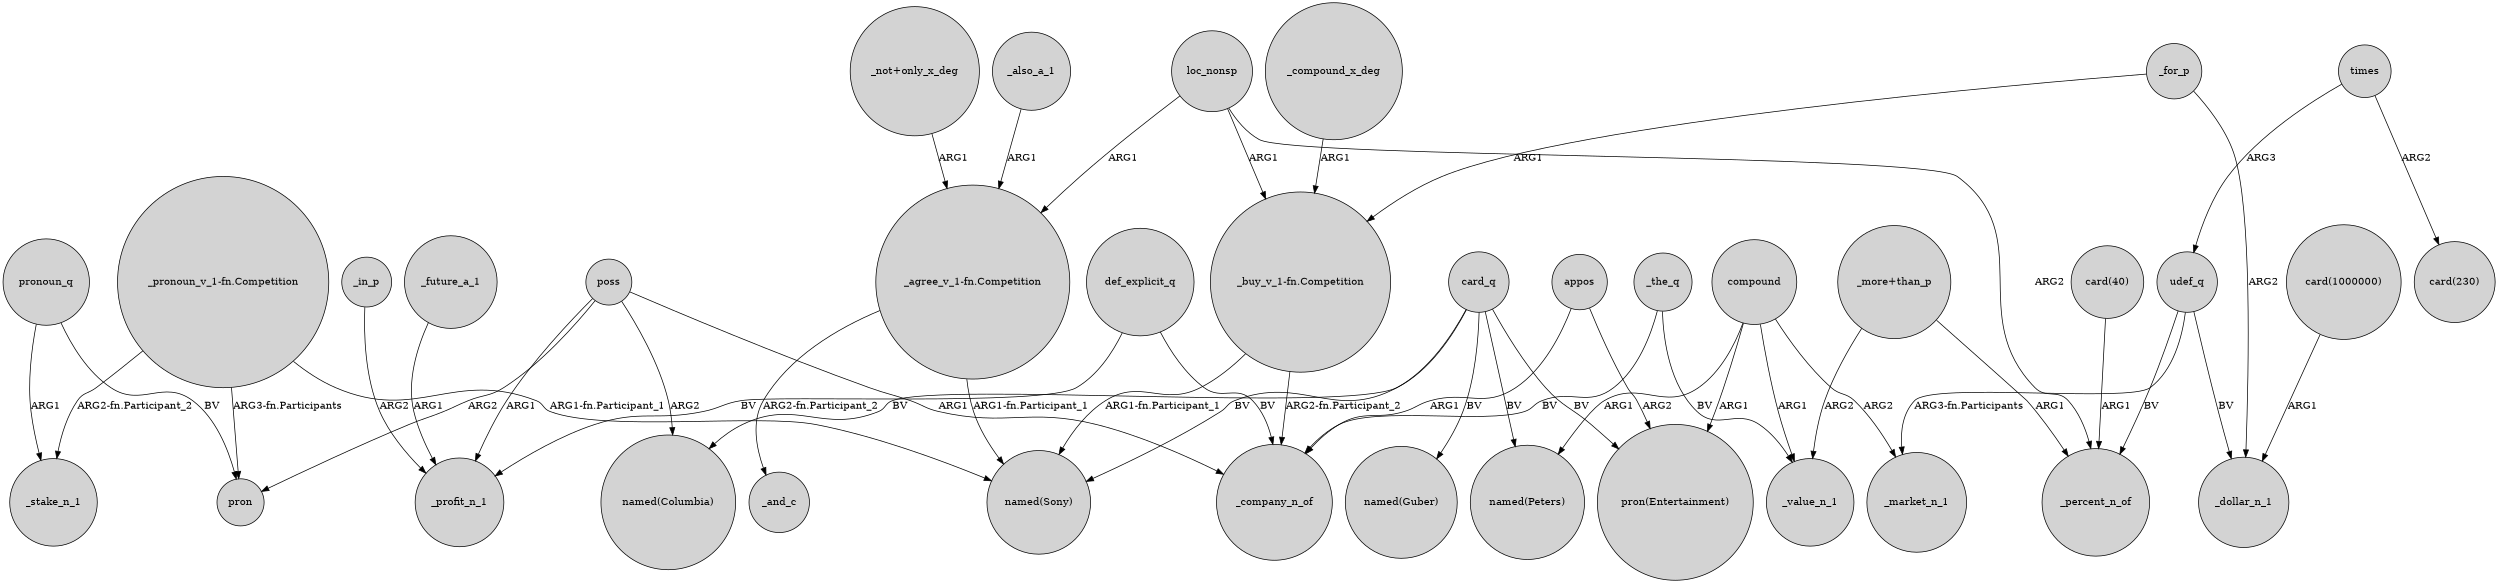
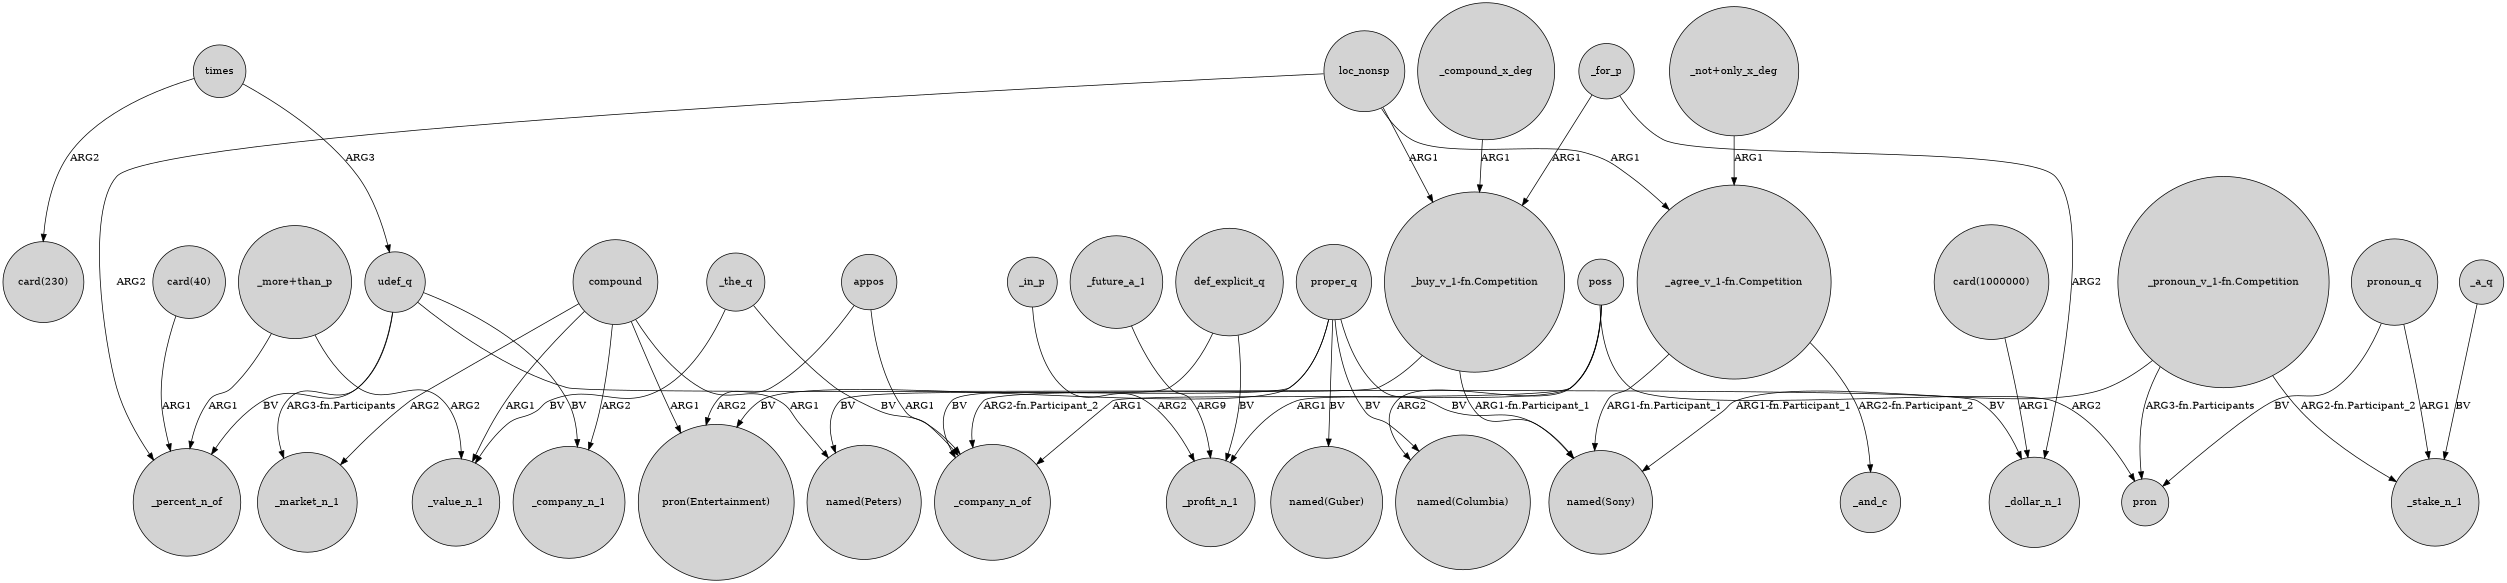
(1032, 71) -> none
(1479, 282) -> (1334, 282)
none -> (2482, 282)
(429, 406) -> (1212, 406)
none -> (569, 502)
